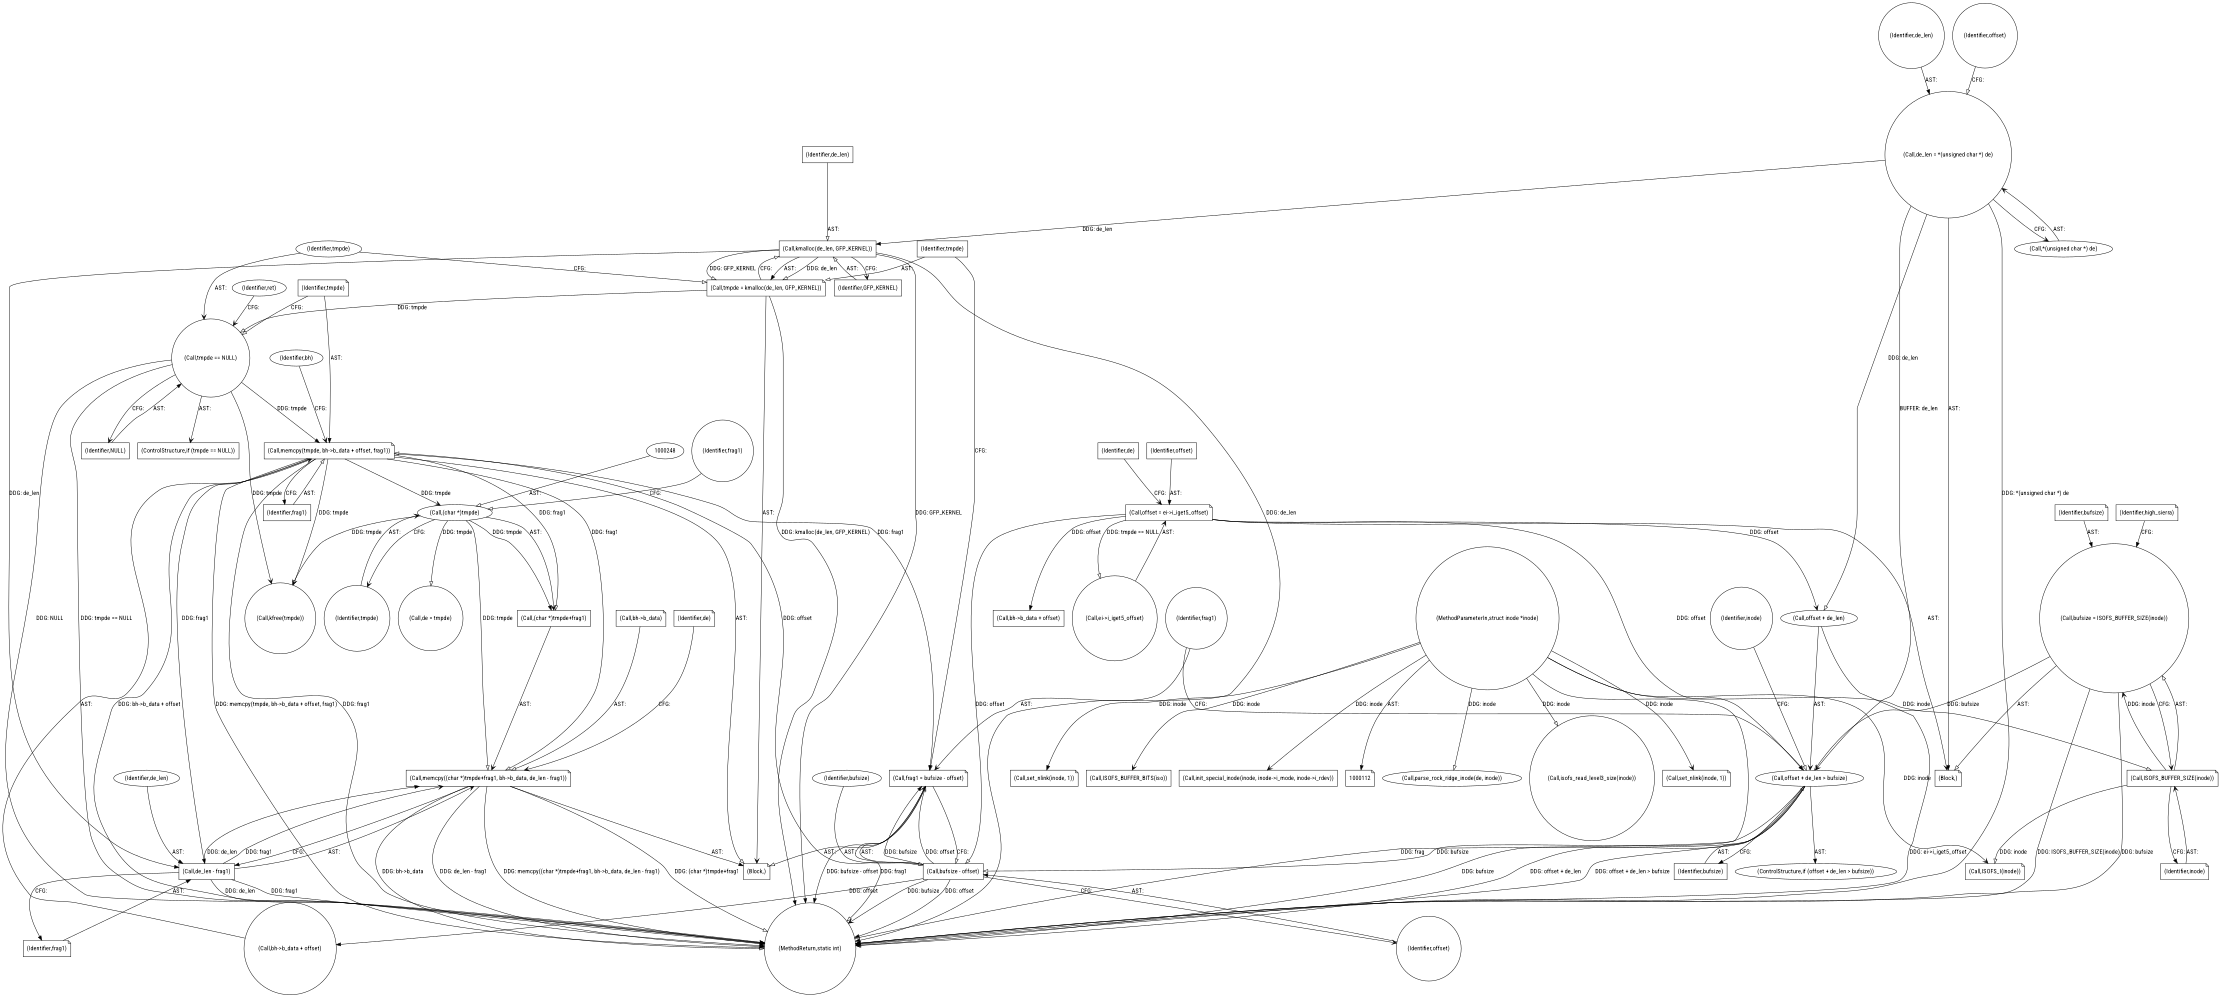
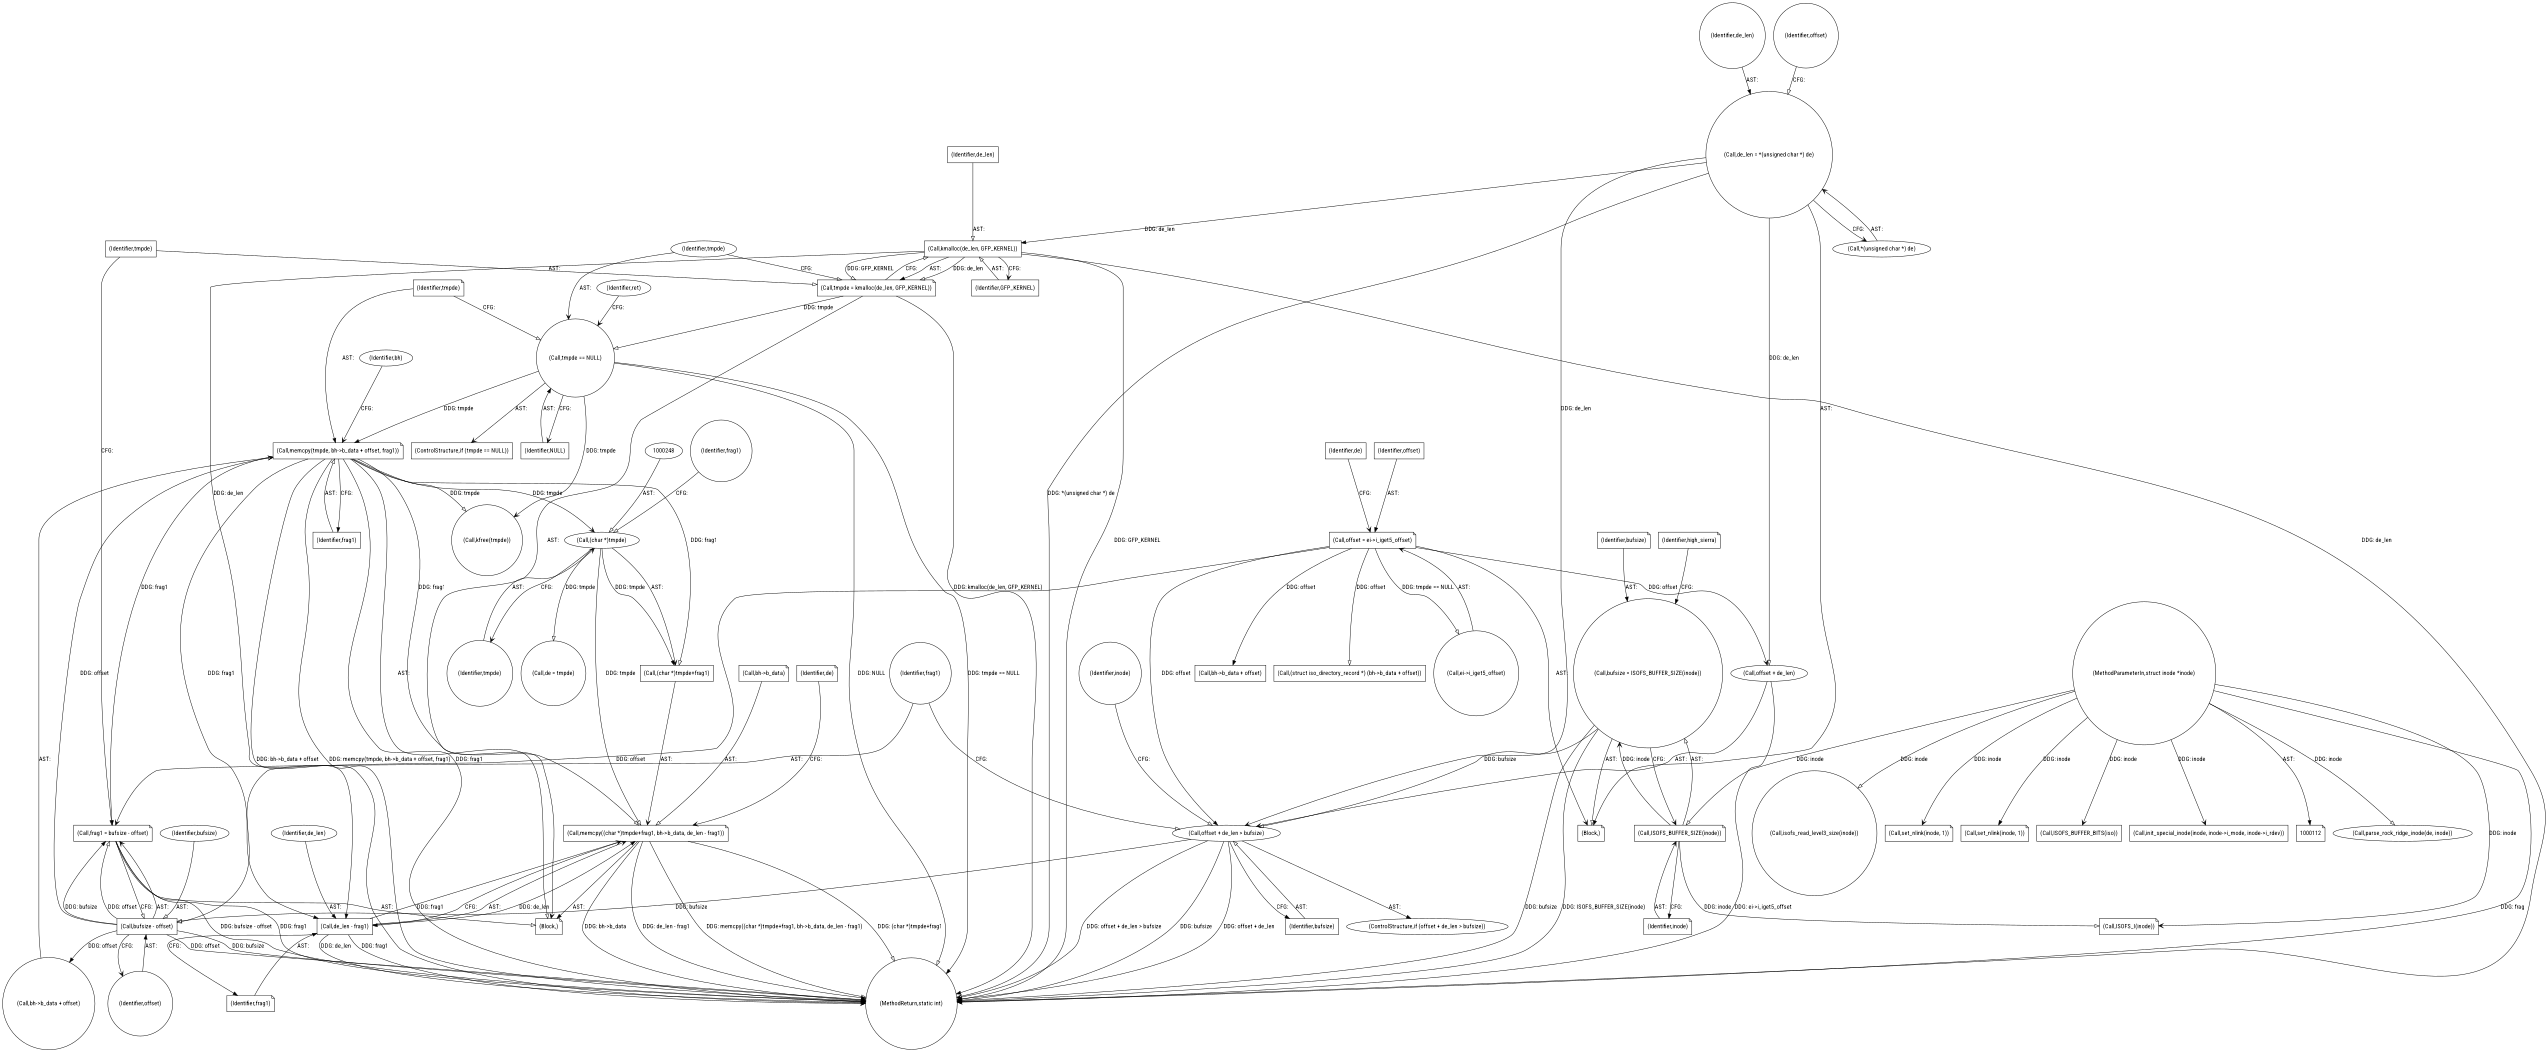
(1919, 409) -> (1576, 409)
(347, 531) -> none
none -> (1350, 673)
